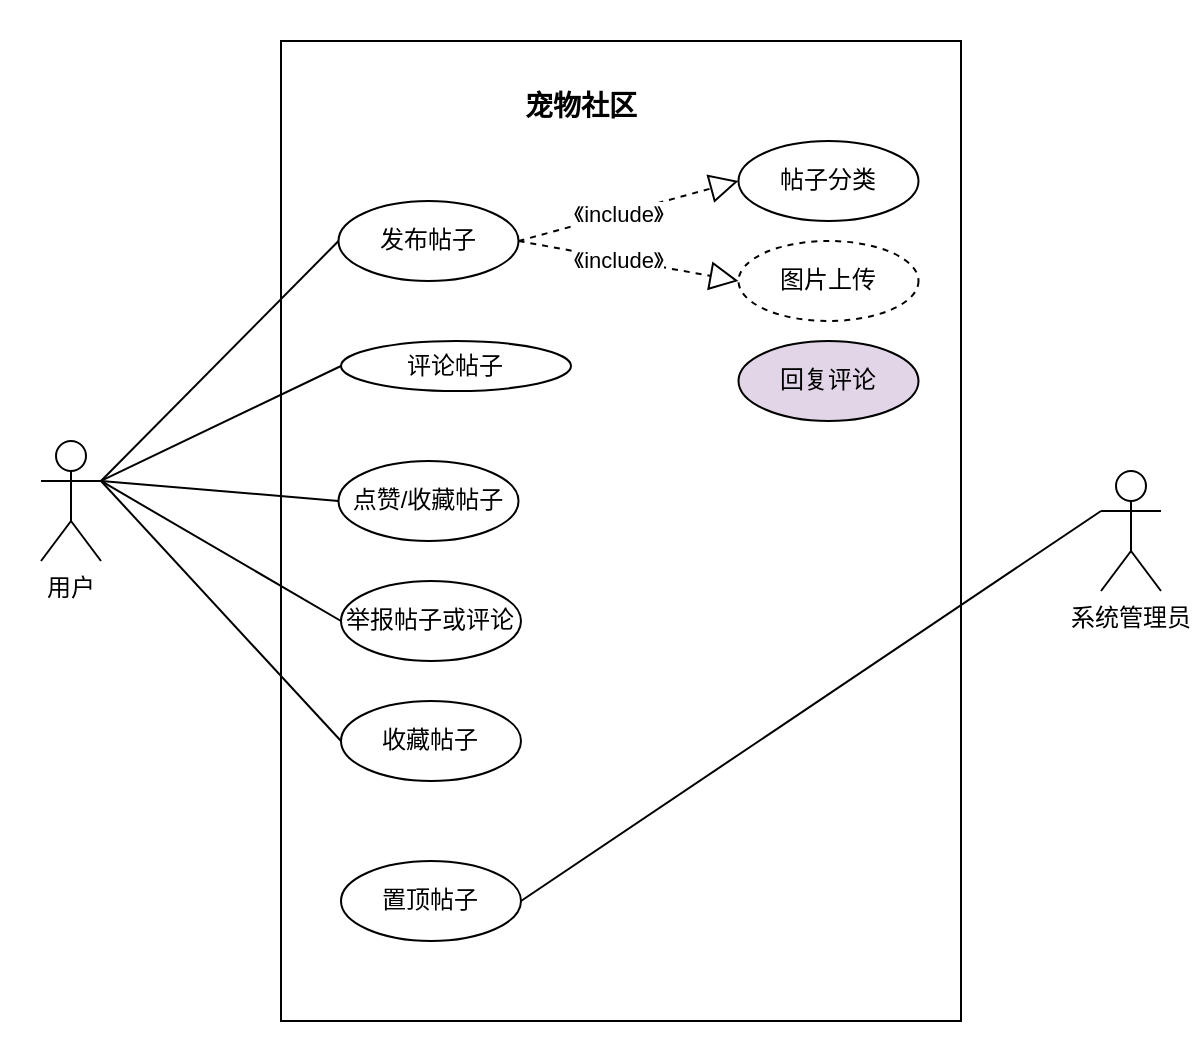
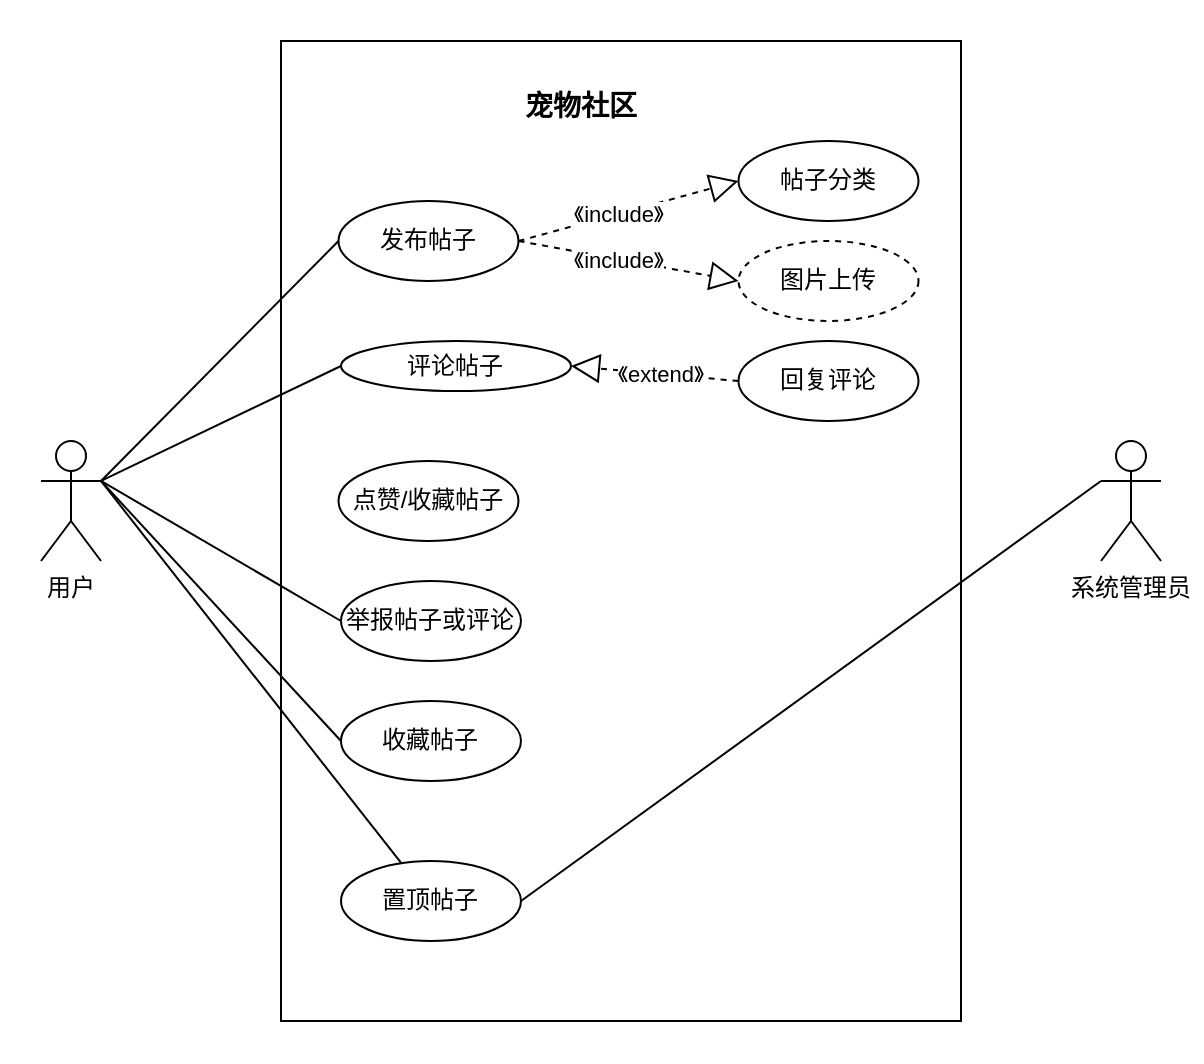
none -> (669, 375)
(829, 381) -> (829, 381)
(225, 491) -> (257, 680)
(1131, 531) -> (1131, 501)
